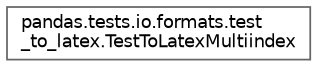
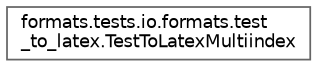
(159, 33) -> (159, 33)
